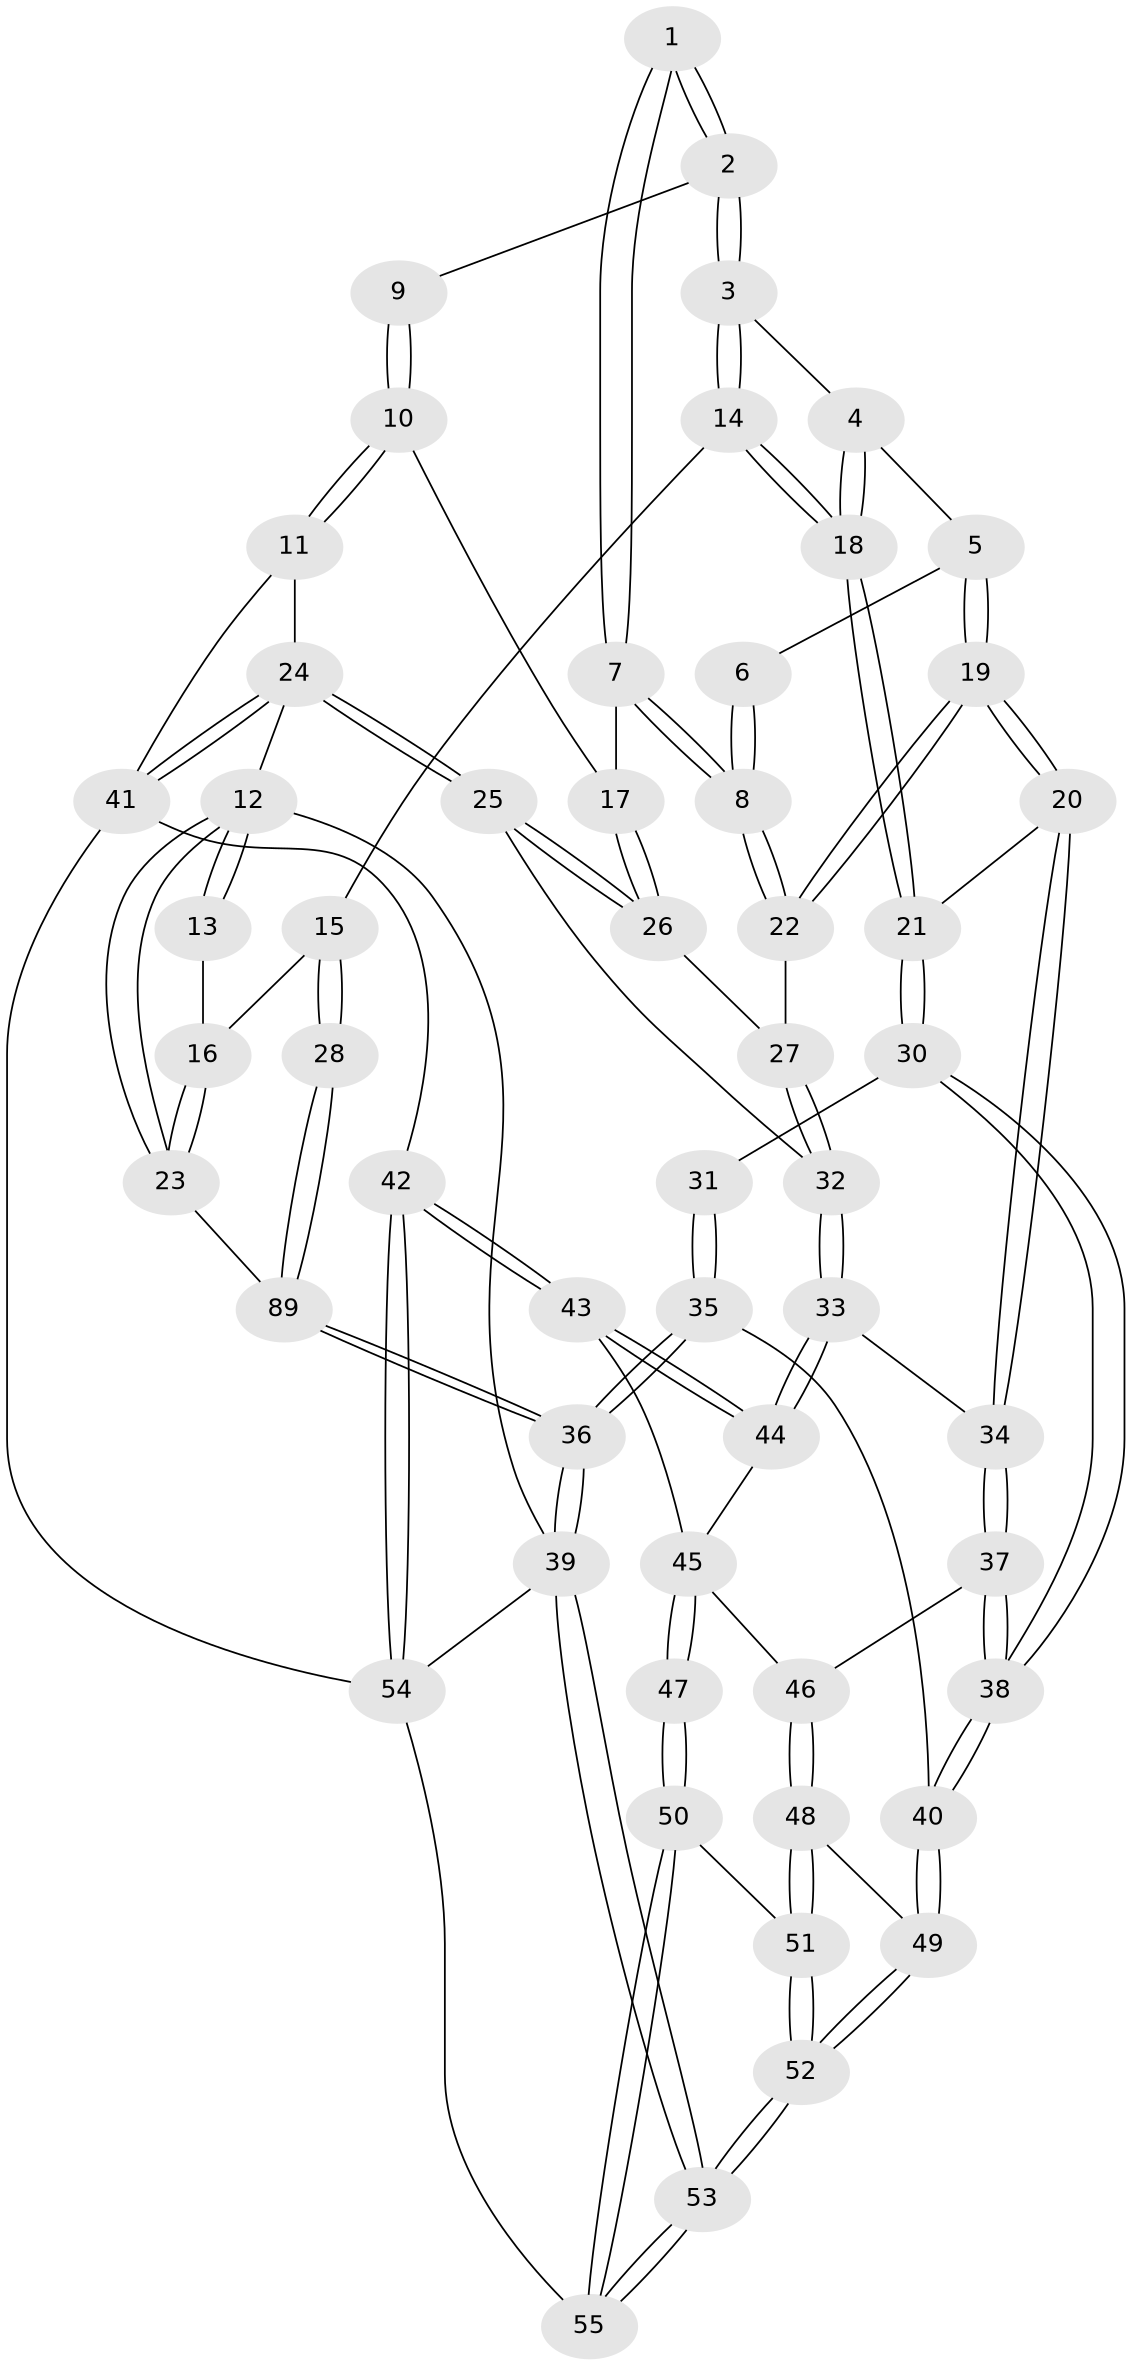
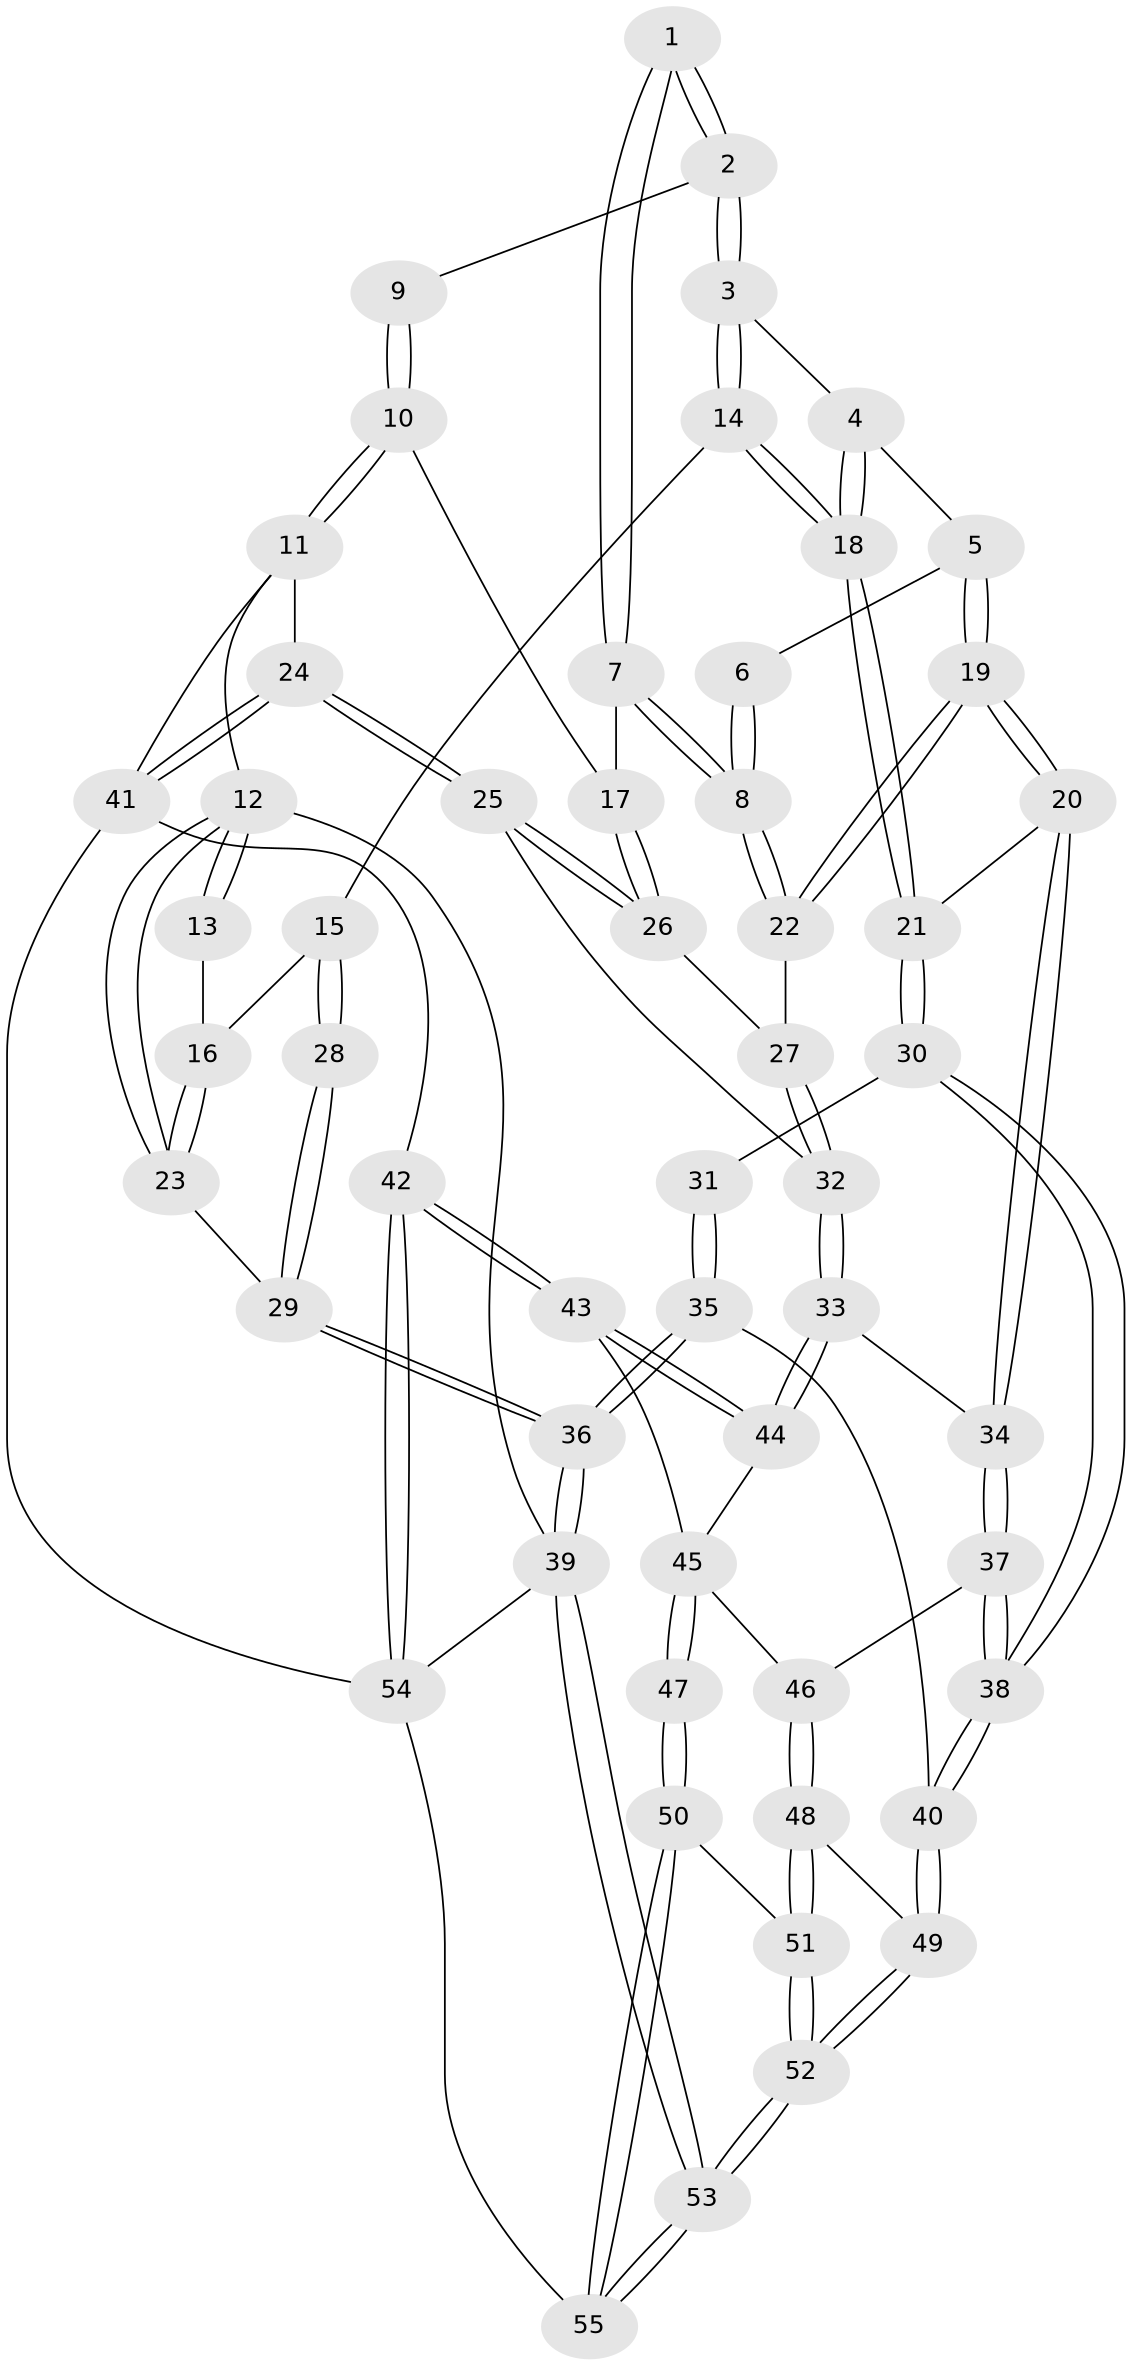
(272, 738) -> (226, 668)
(284, 1310) -> (284, 1310)
